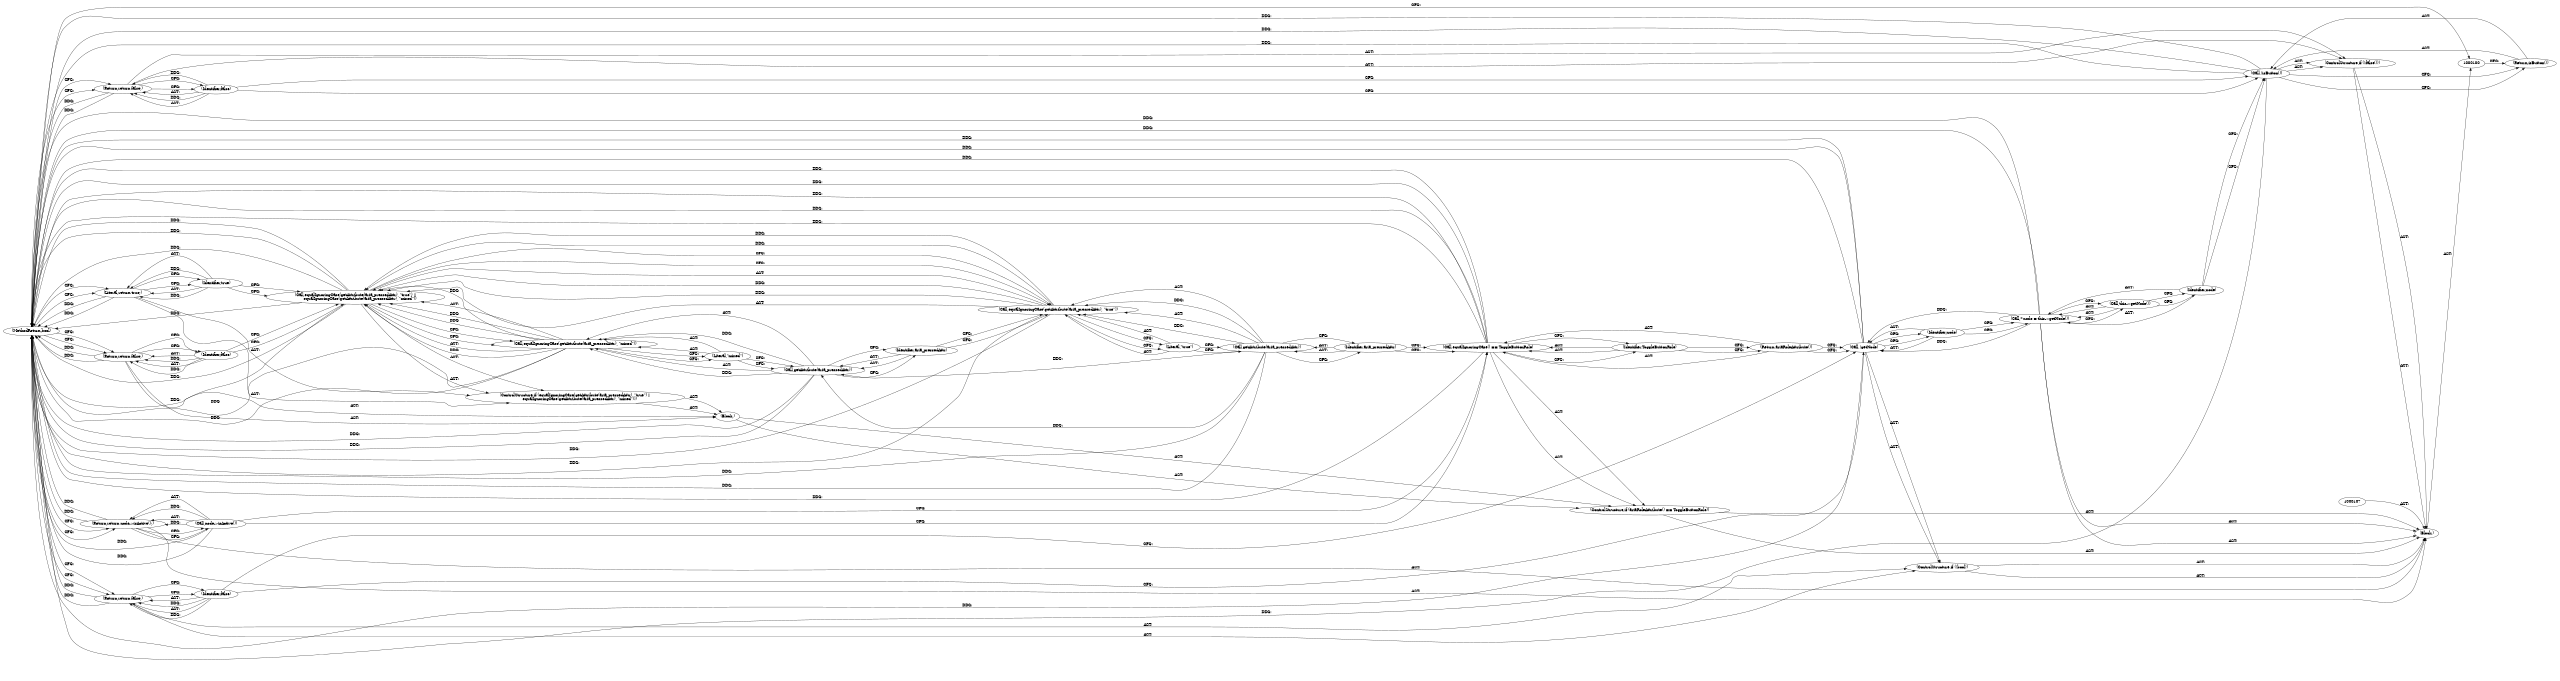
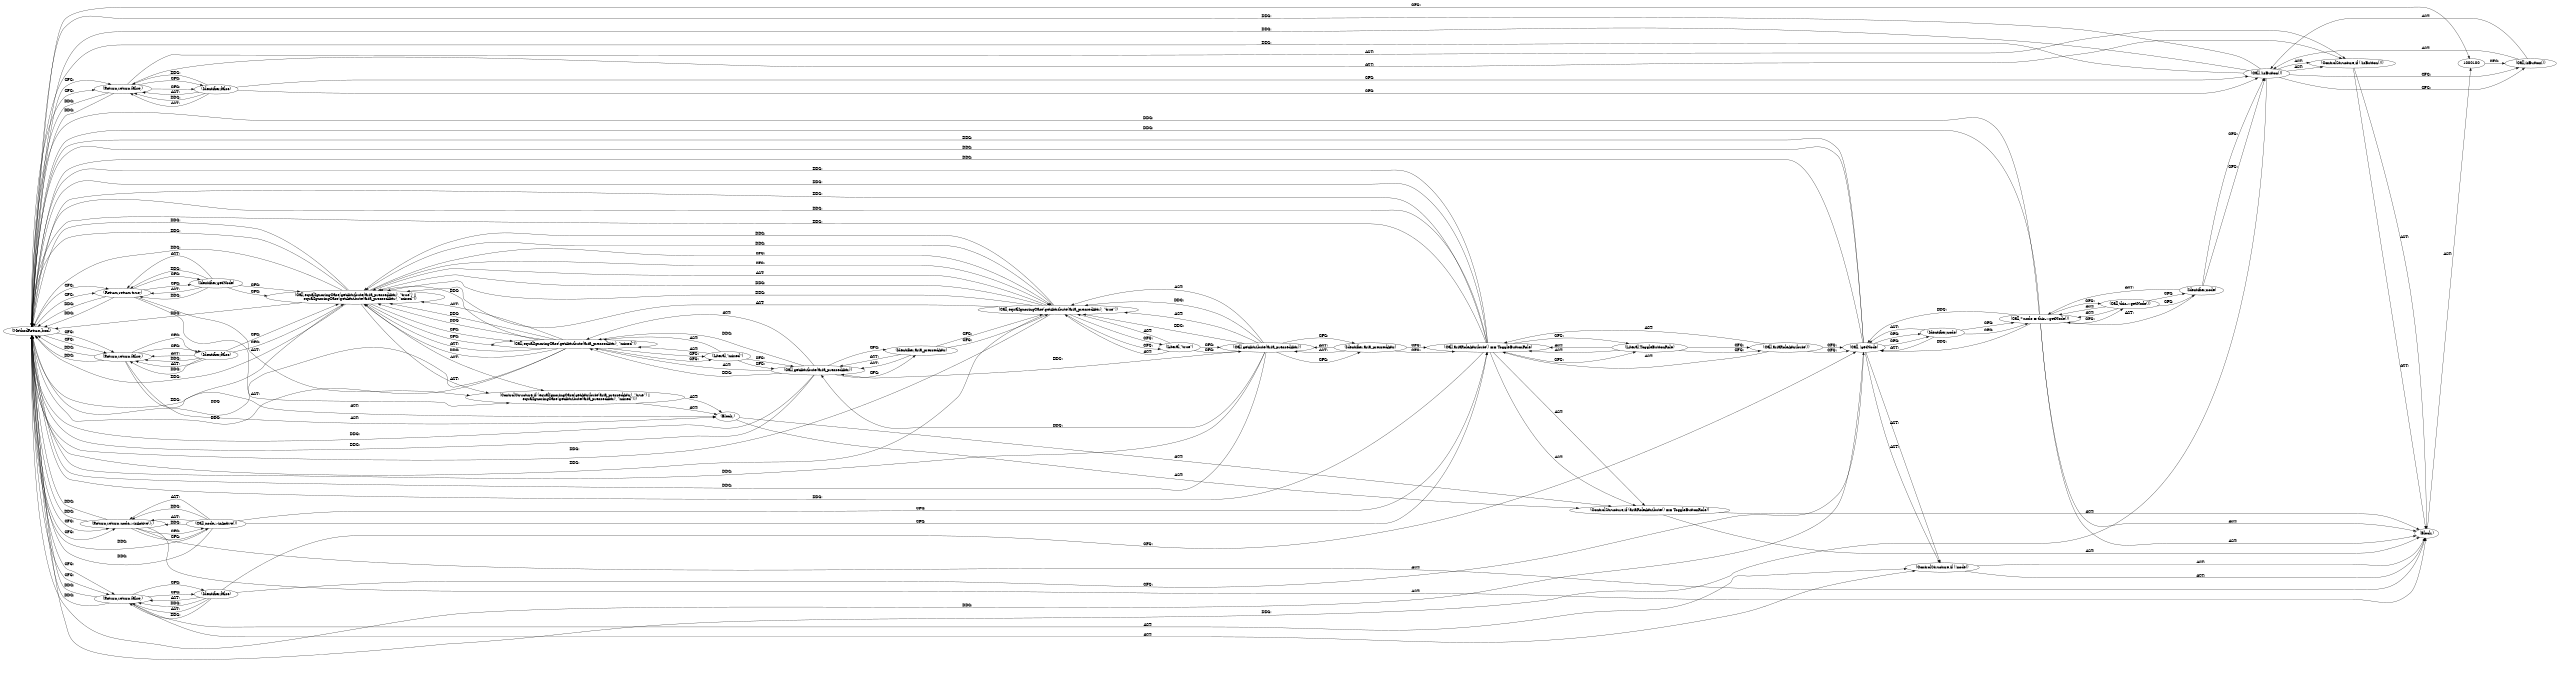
(2352, 63) -> (2352, 63)
(2531, 63) -> (2531, 63)
(216, 283) -> (216, 283)
(123, 293) -> (123, 293)
(1488, 348) -> (1488, 348)
(1650, 348) -> (1650, 348)
(1786, 348) -> (1786, 348)
(2352, 502) -> none
(1942, 567) -> (1942, 567)
